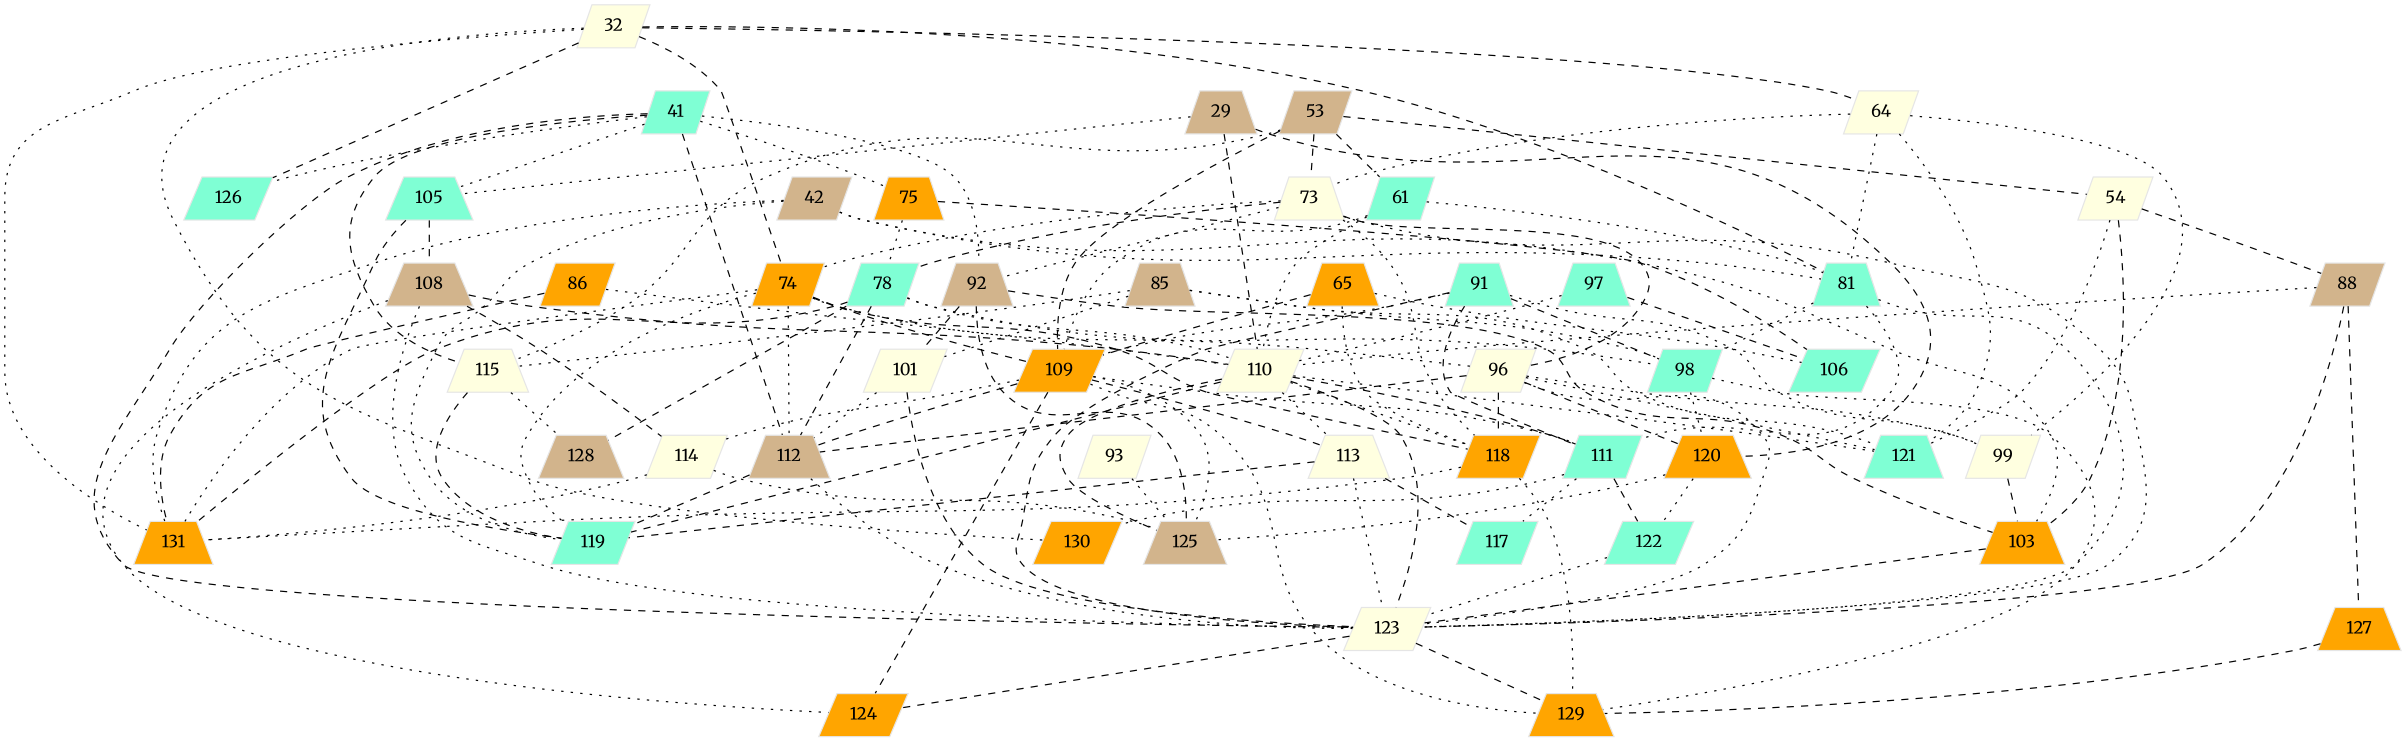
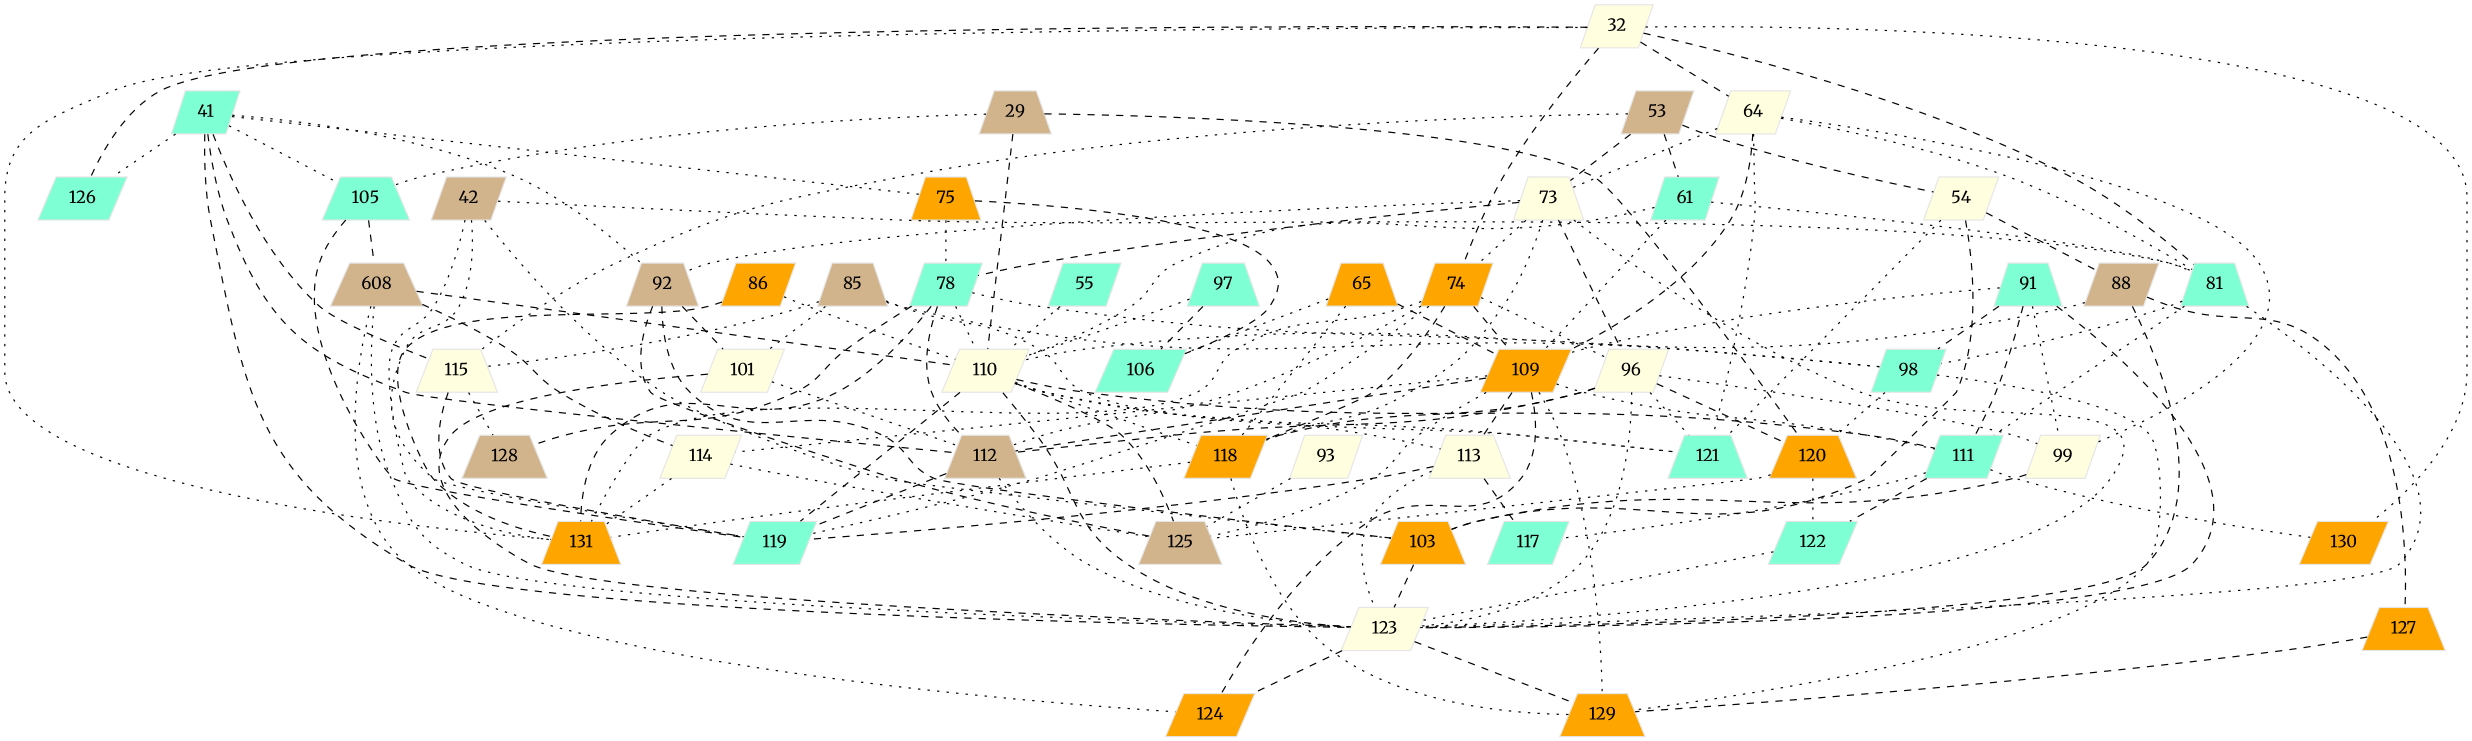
(1156, 199) -> (1693, 265)
(429, 285) -> (377, 285)
none -> (1085, 285)
